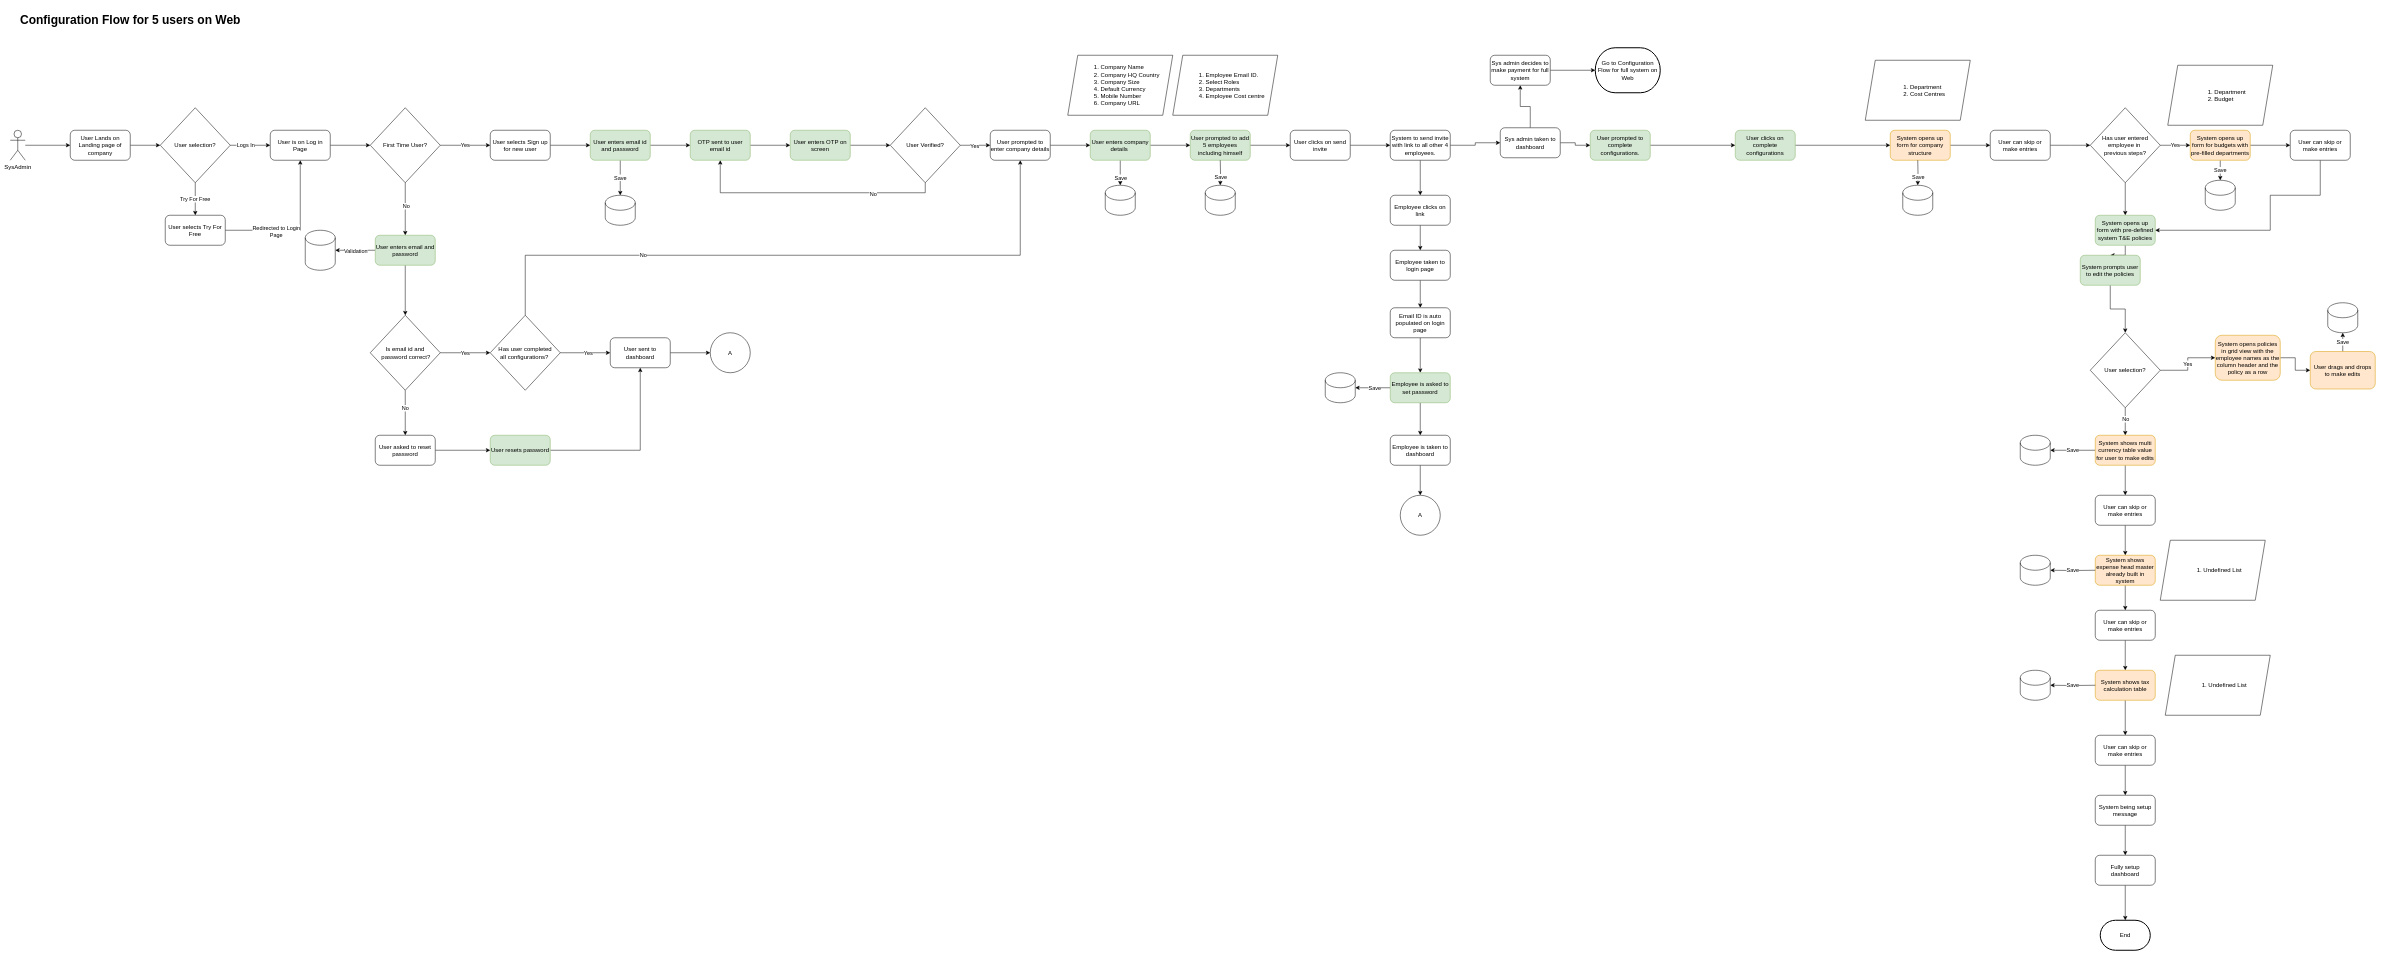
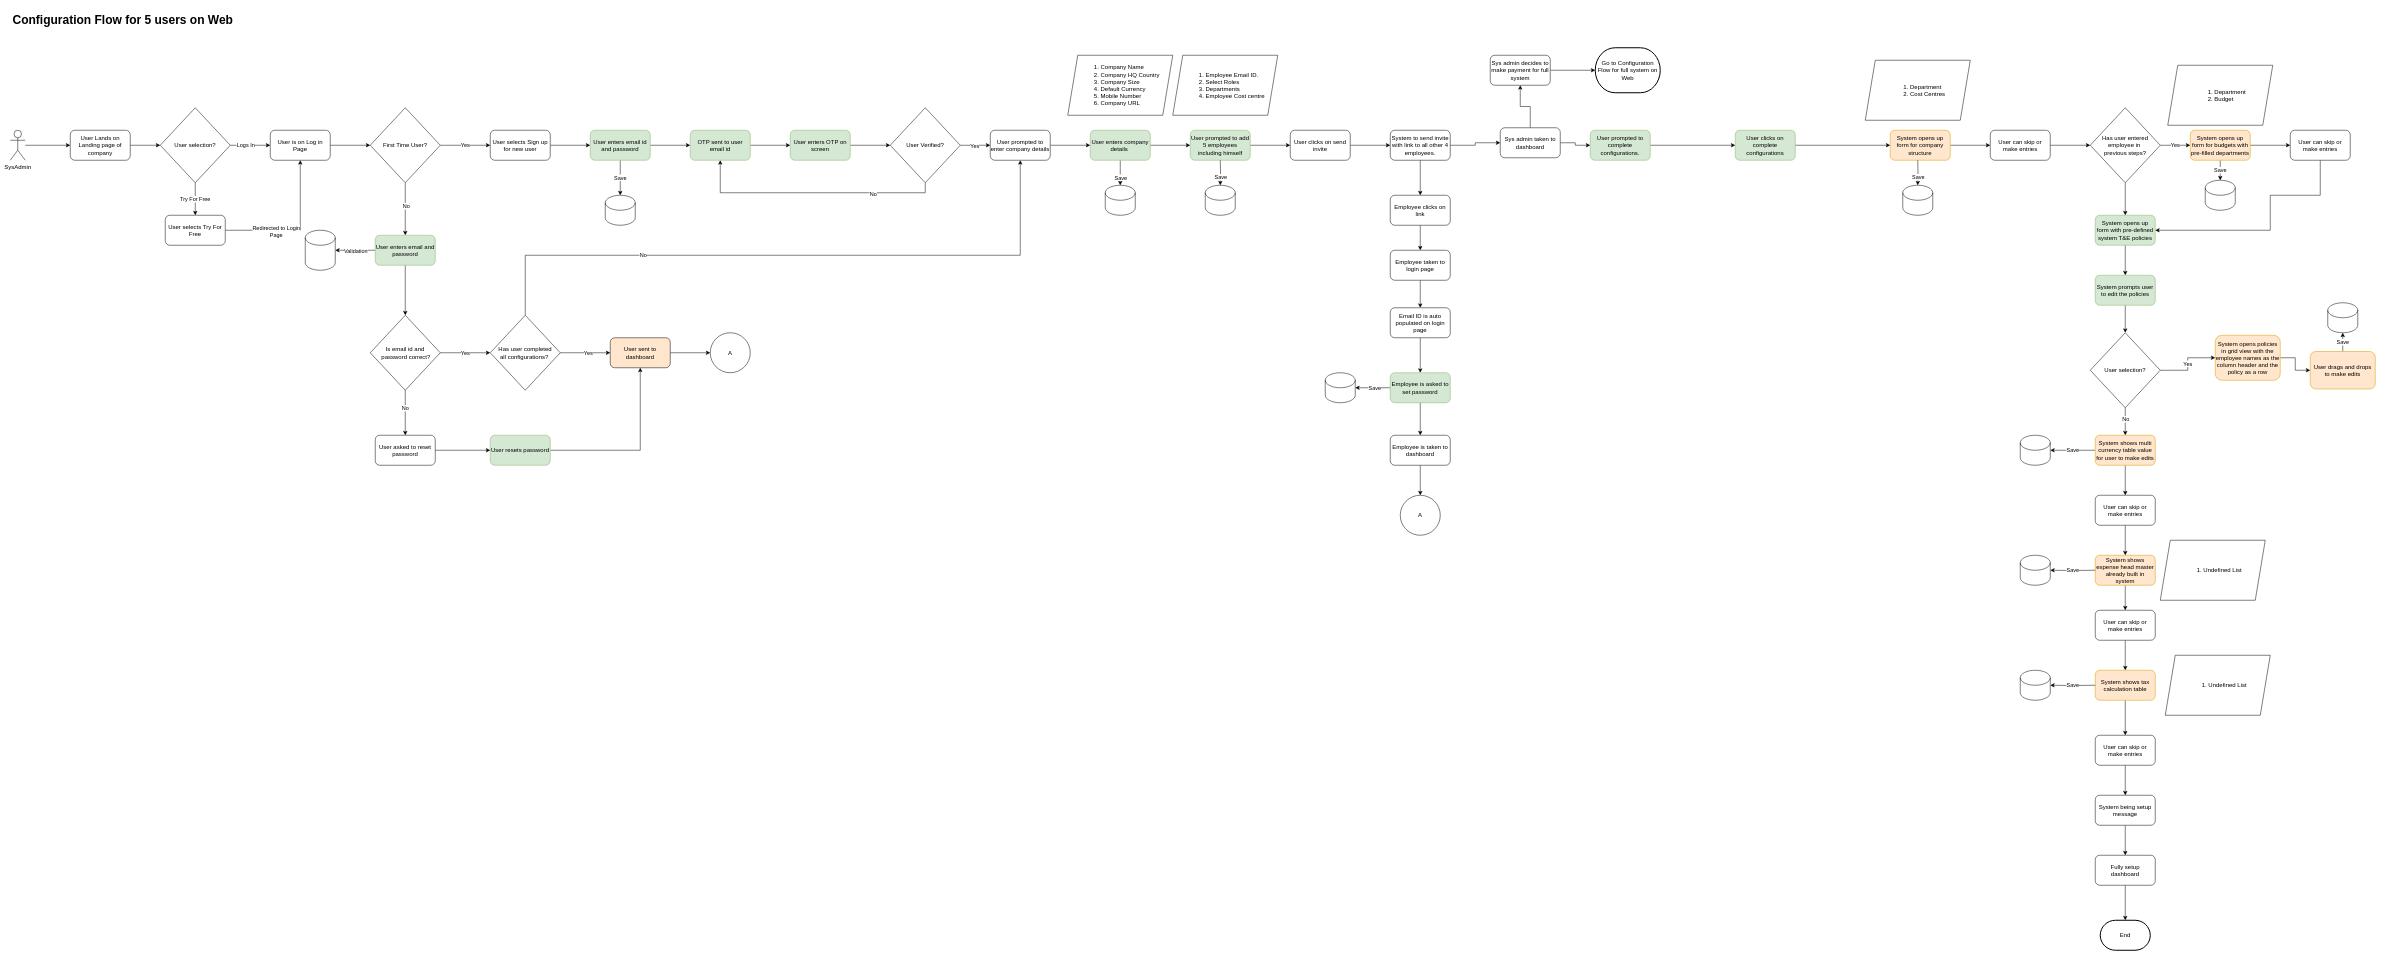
(140, 20) -> (133, 20)
(2110, 270) -> (2125, 290)
(640, 353) -> (640, 353)
